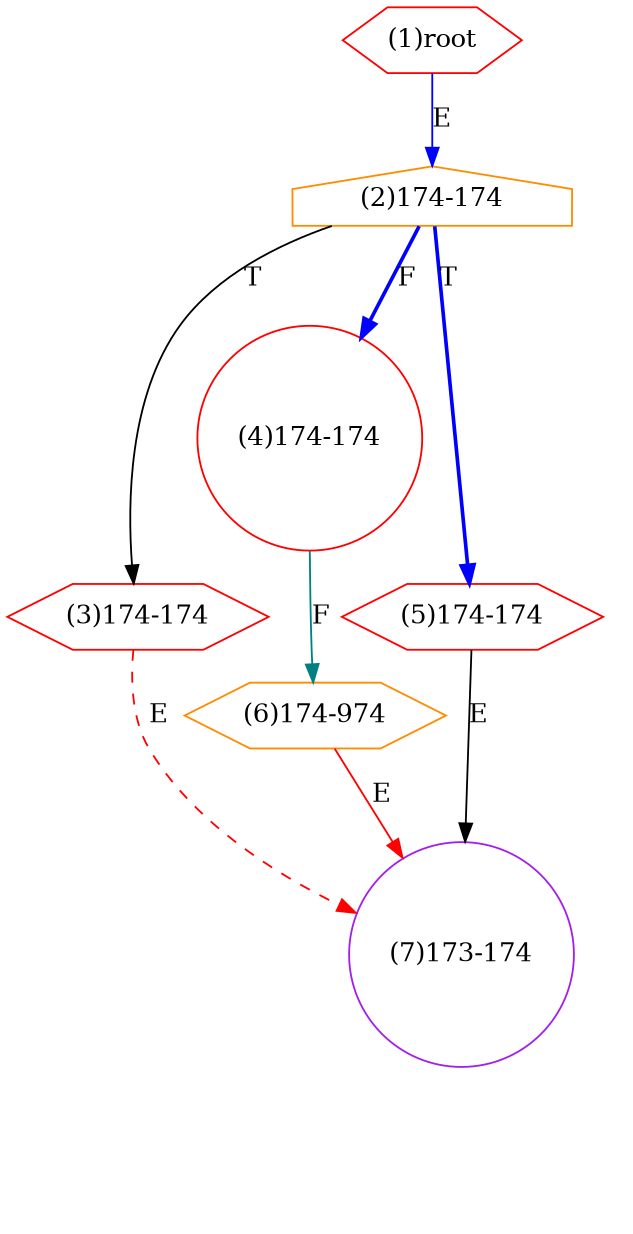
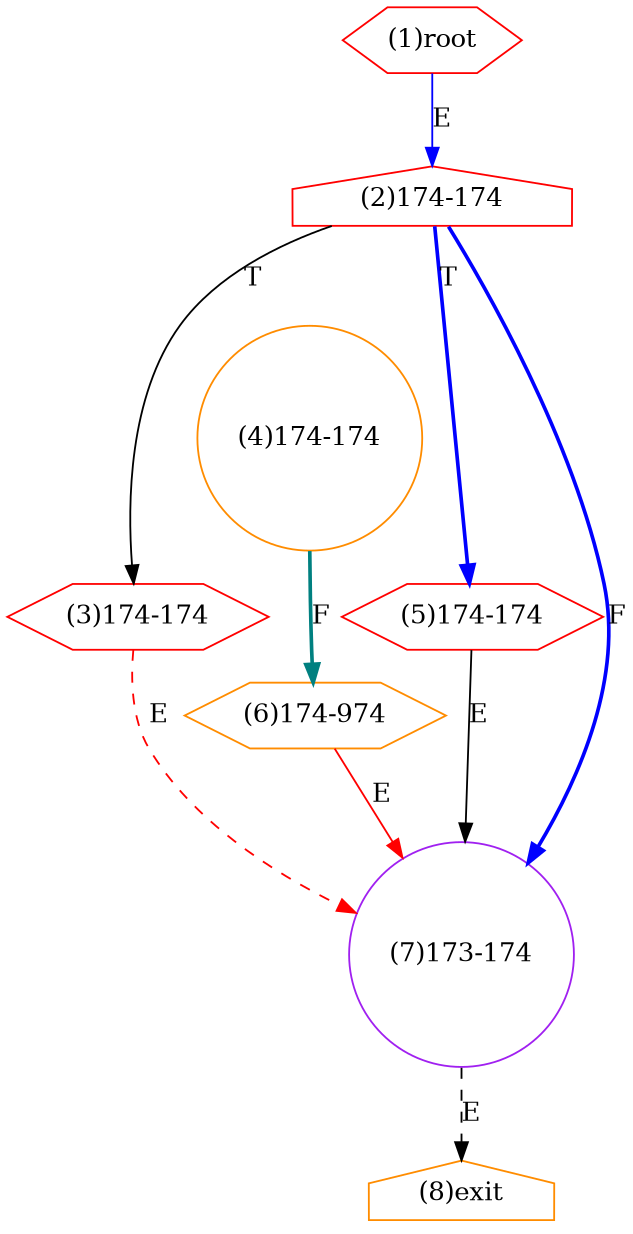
(432, 199) -> (432, 199)
(394, 274) -> (590, 529)
(310, 438) -> (310, 438)
(311, 608) -> (311, 608)
none -> (462, 1194)
